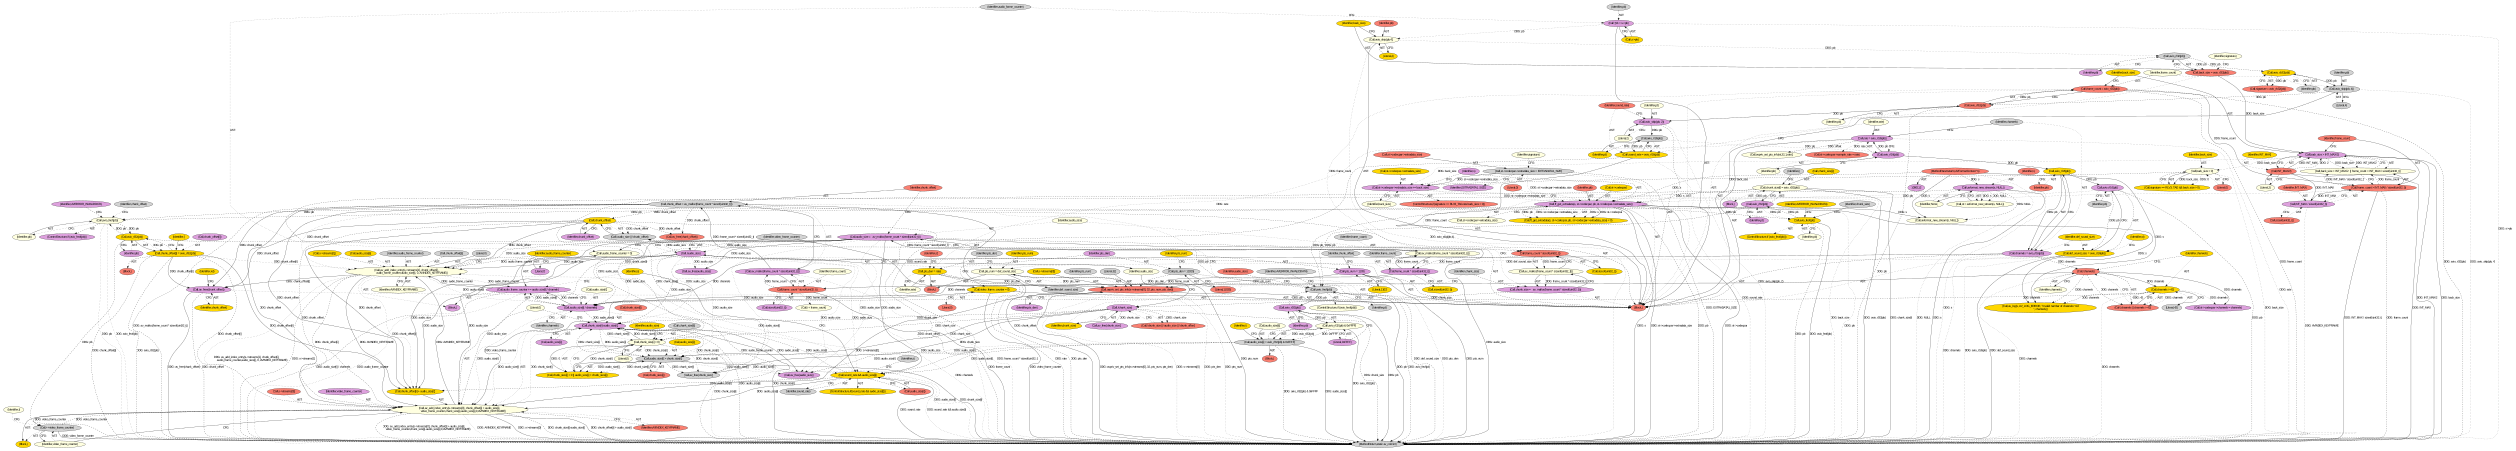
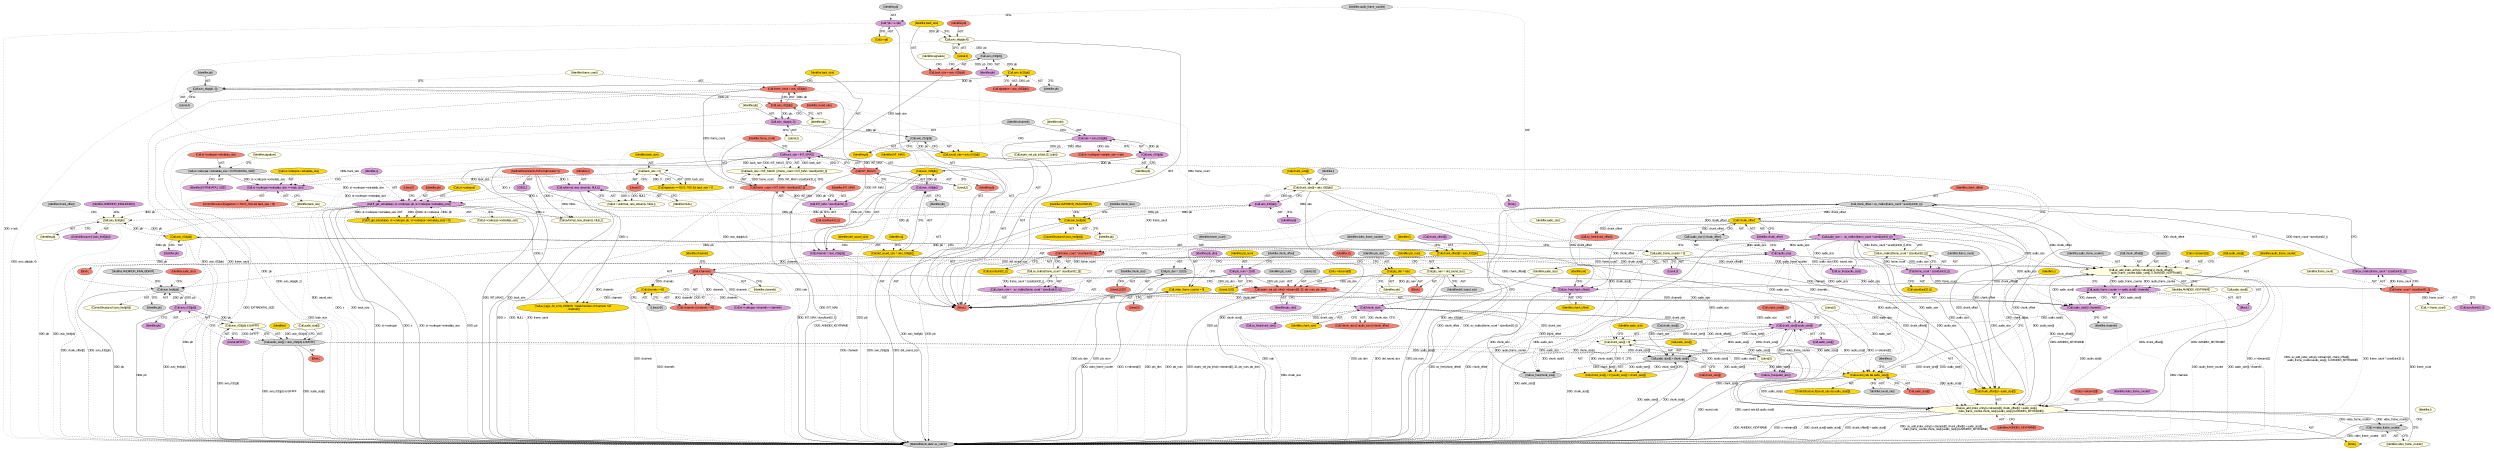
none -> (1839, 349)
